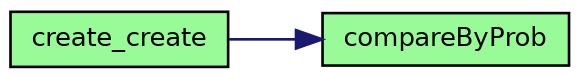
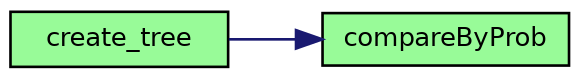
(119, 39) -> (119, 39)
